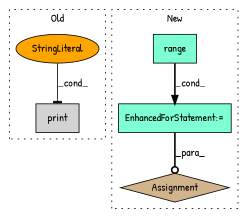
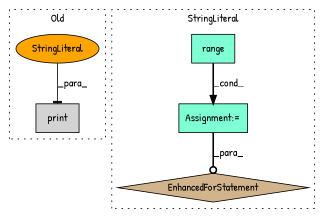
(175, 19) -> (213, 19)
(73, 83) -> (73, 83)
(175, 118) -> (213, 118)
(175, 188) -> (213, 188)
